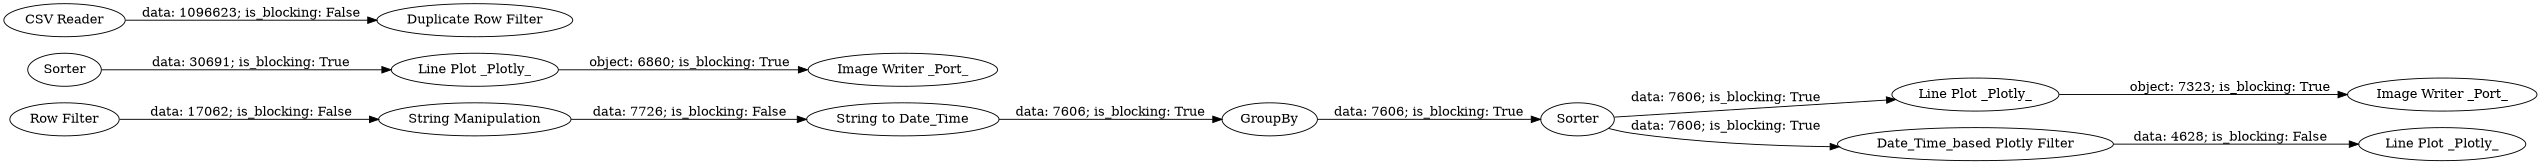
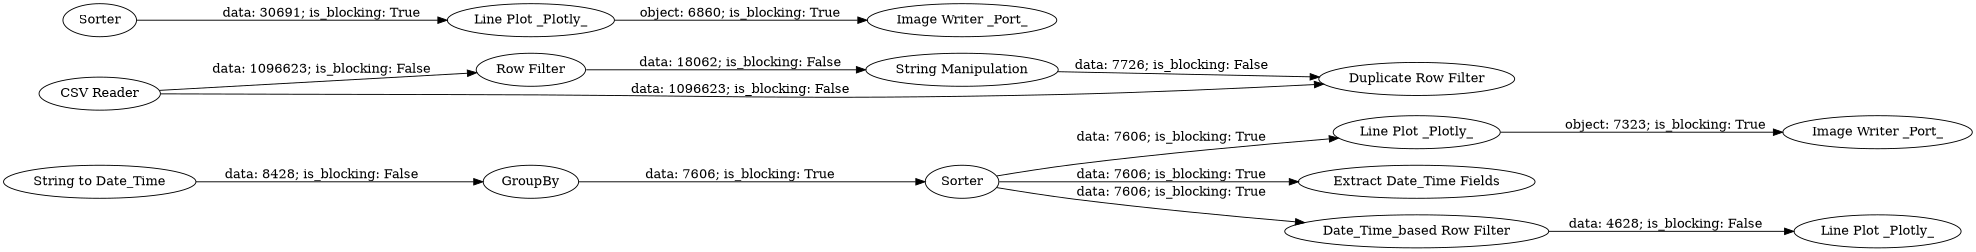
none -> (313, 82)
(251, 112) -> (740, 63)
(1110, 112) -> (322, 175)
(684, 119) -> (1184, 74)
(1975, 144) -> (1417, 231)
none -> (1417, 182)
